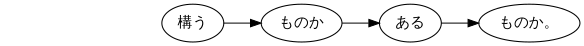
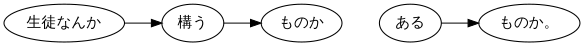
none -> (64, 23)
(355, 23) -> none
